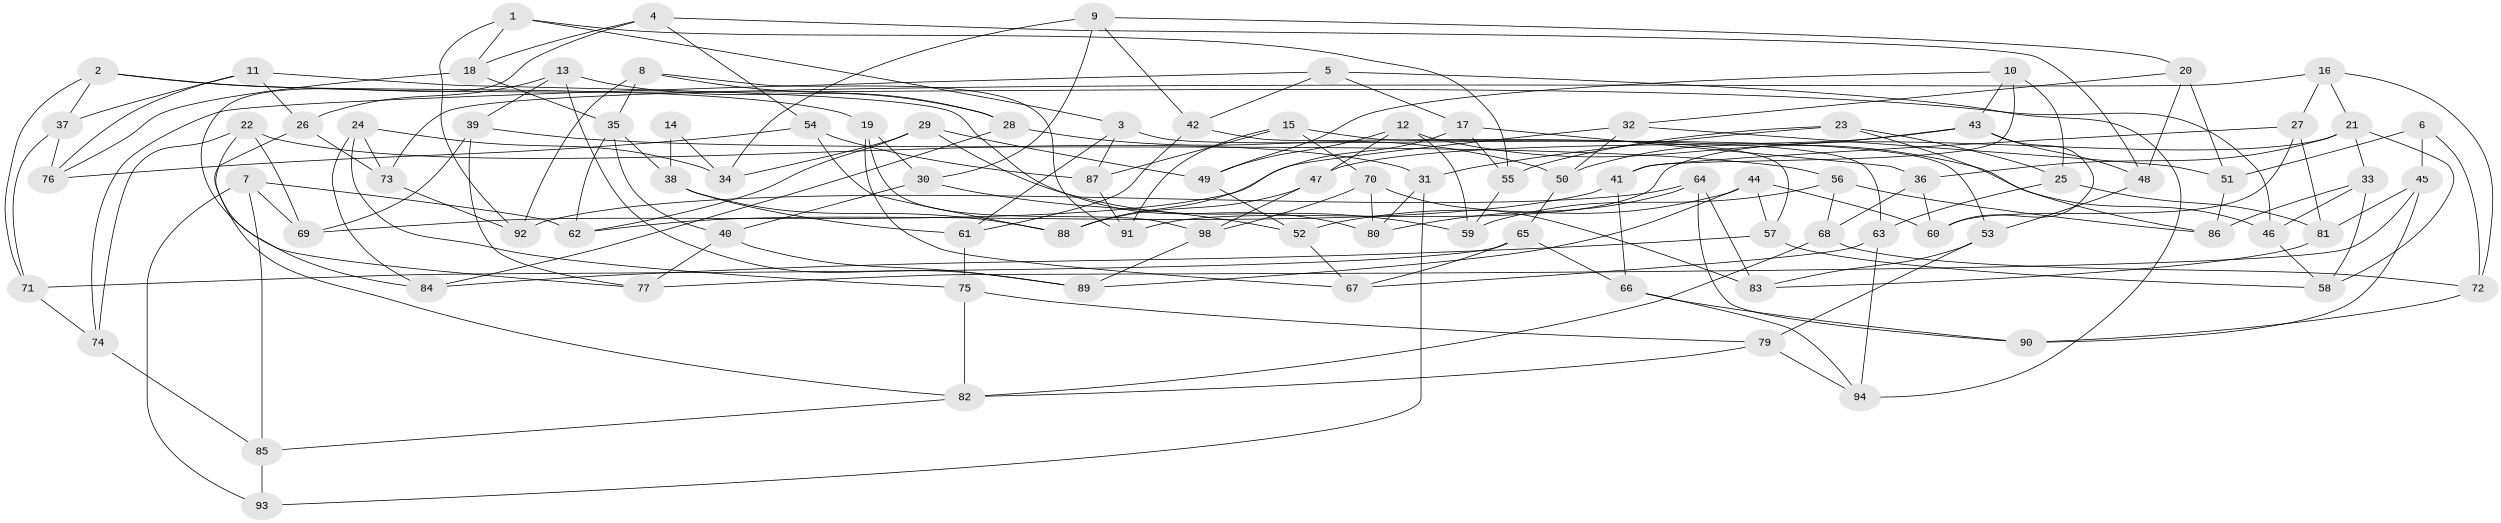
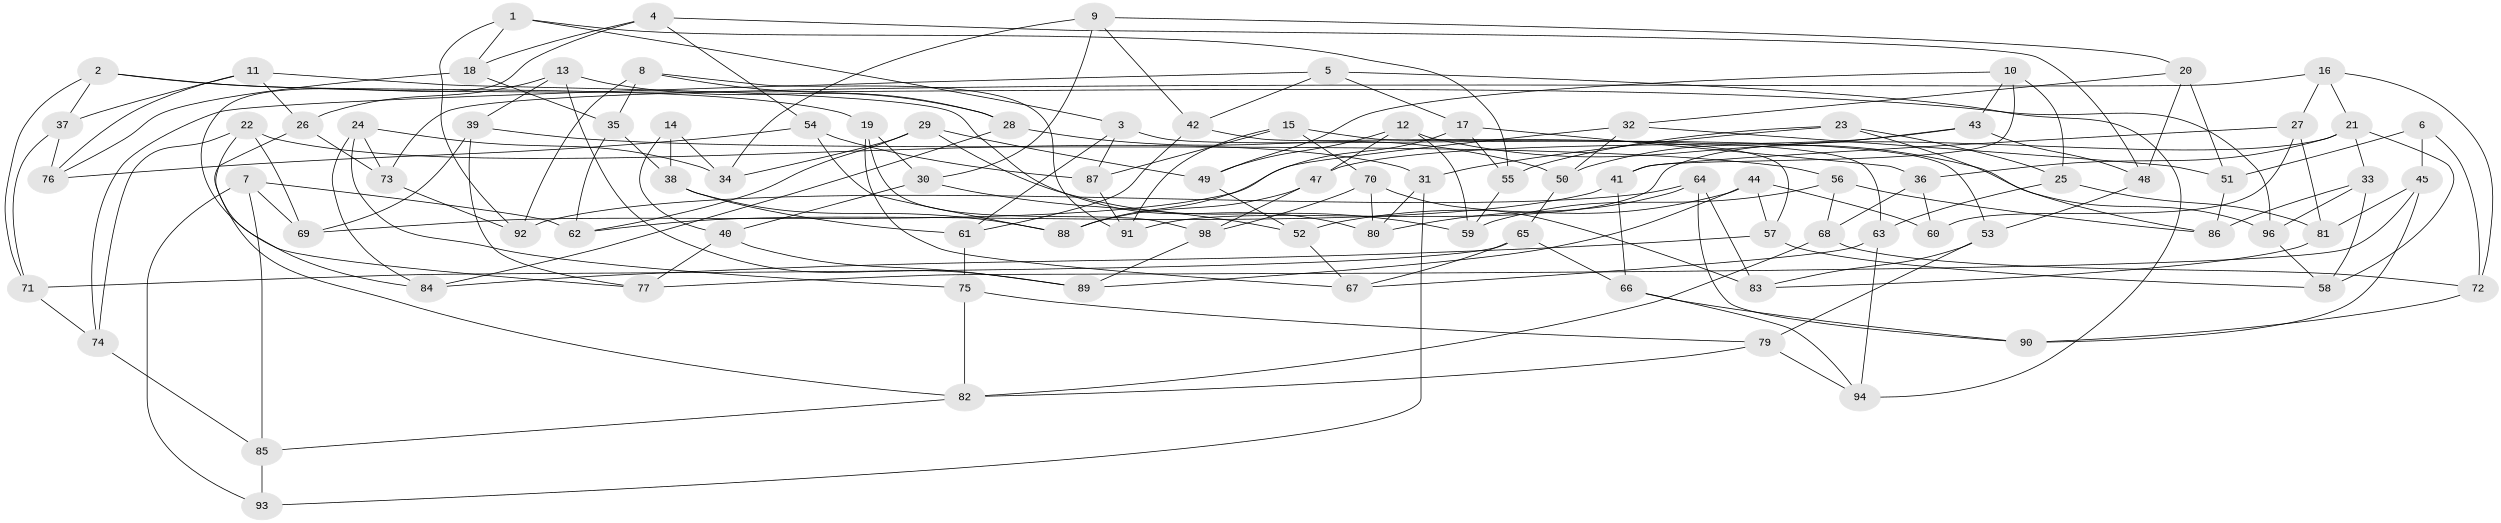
(2083, 198) -> none
(643, 201) -> (647, 198)
(2269, 234) -> (2269, 234)
